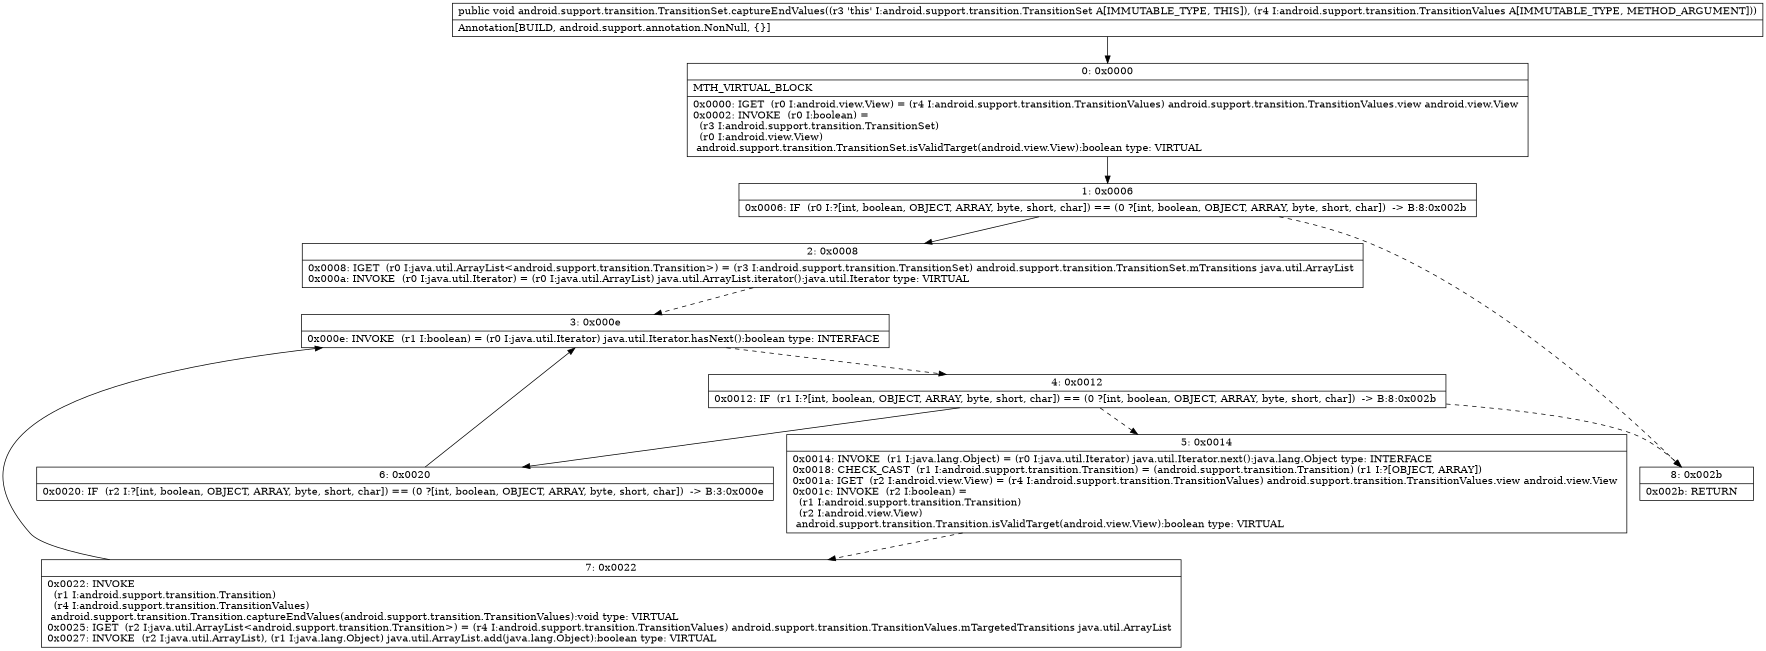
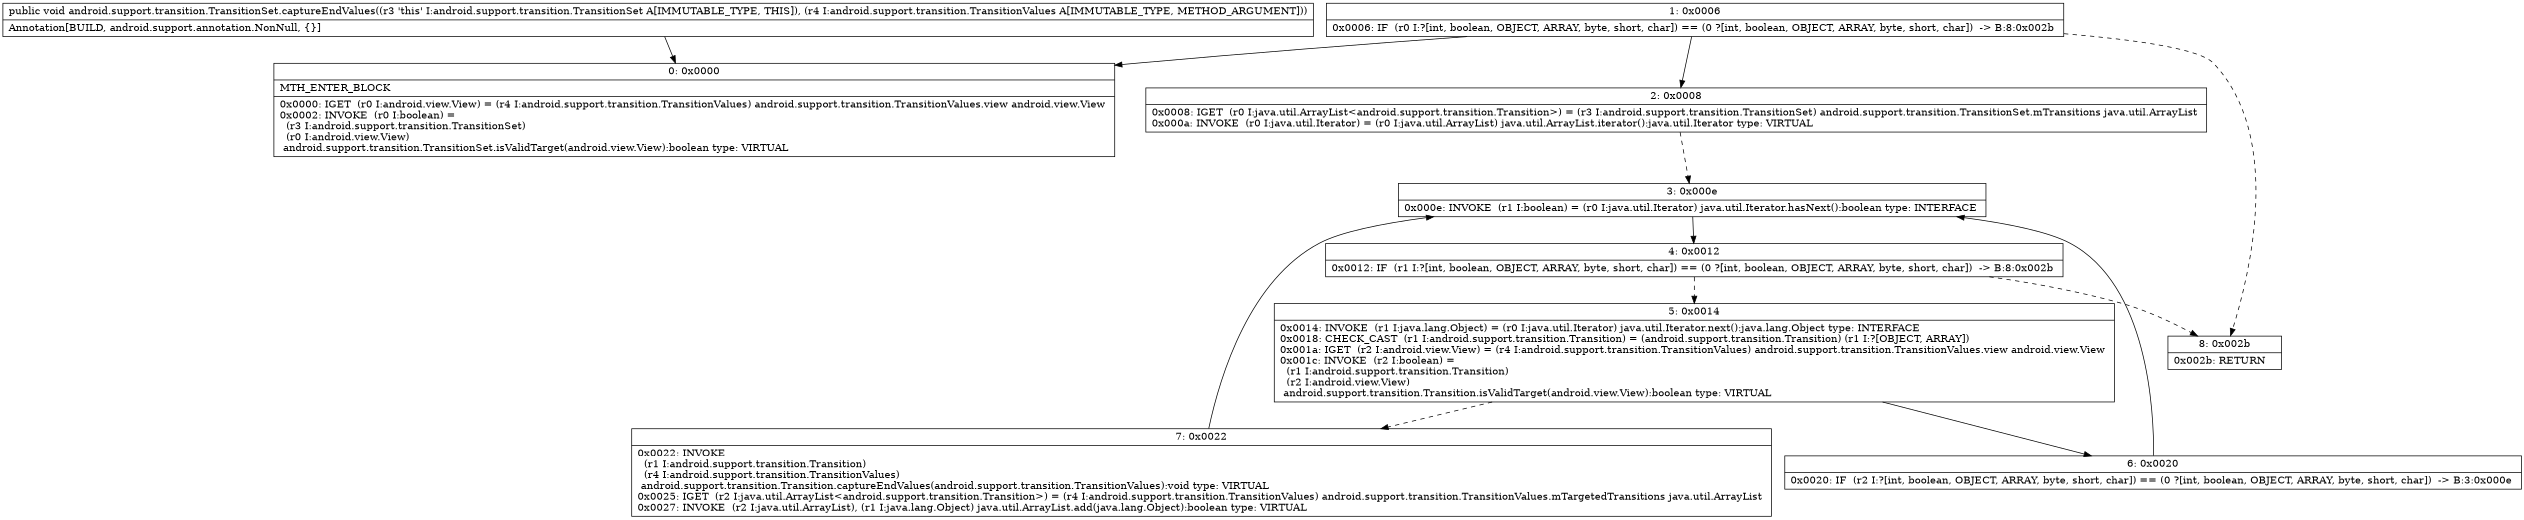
(753, 88) -> (335, 88)
(1108, 166) -> (1295, 50)
(833, 361) -> (1693, 226)
(745, 437) -> (1983, 428)
